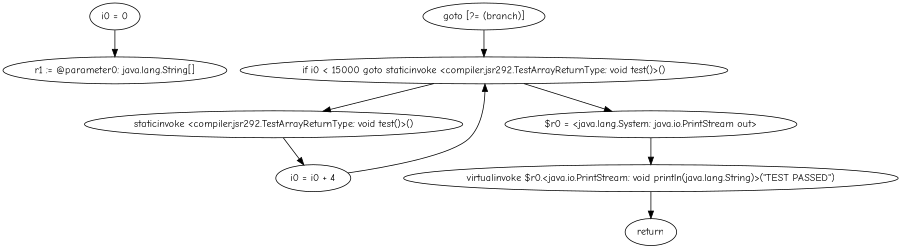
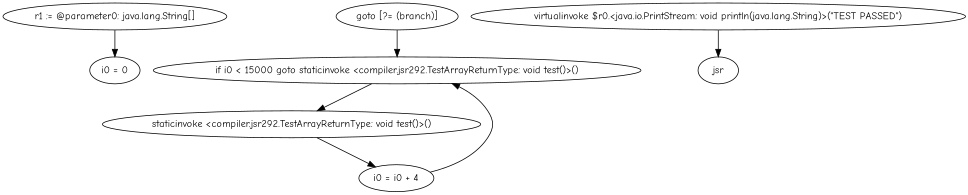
(115, 40) -> (115, 40)
(651, 124) -> none
(651, 232) -> (718, 70)
